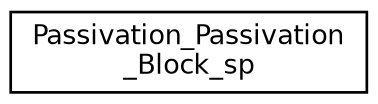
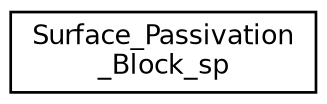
(189, 52) -> (163, 52)
